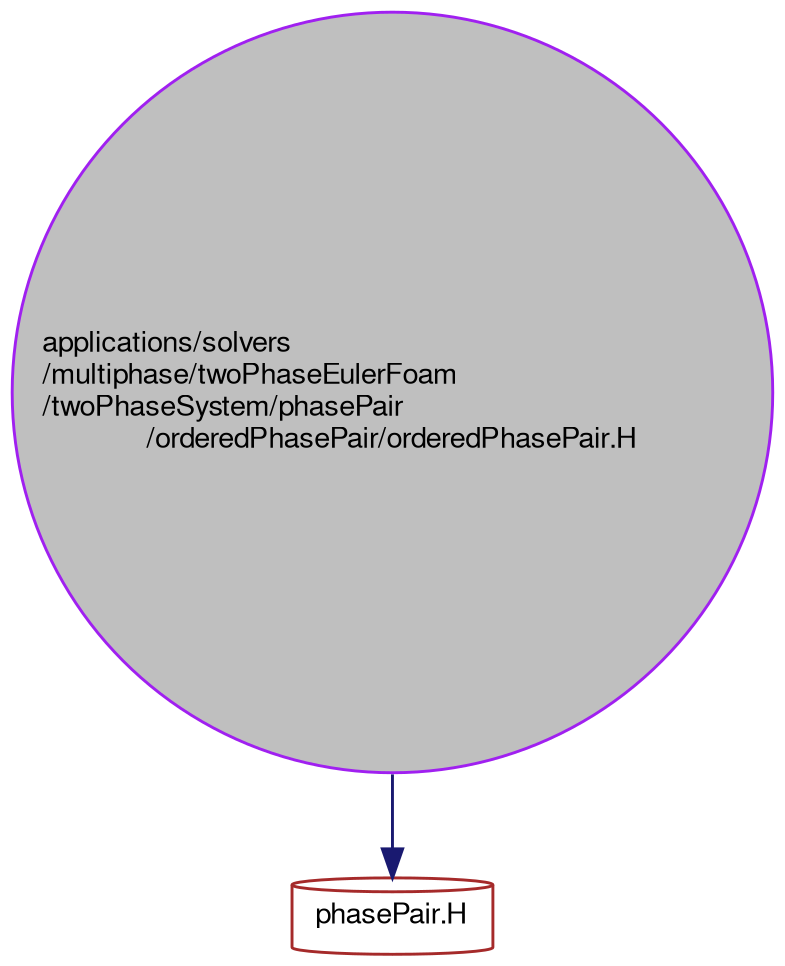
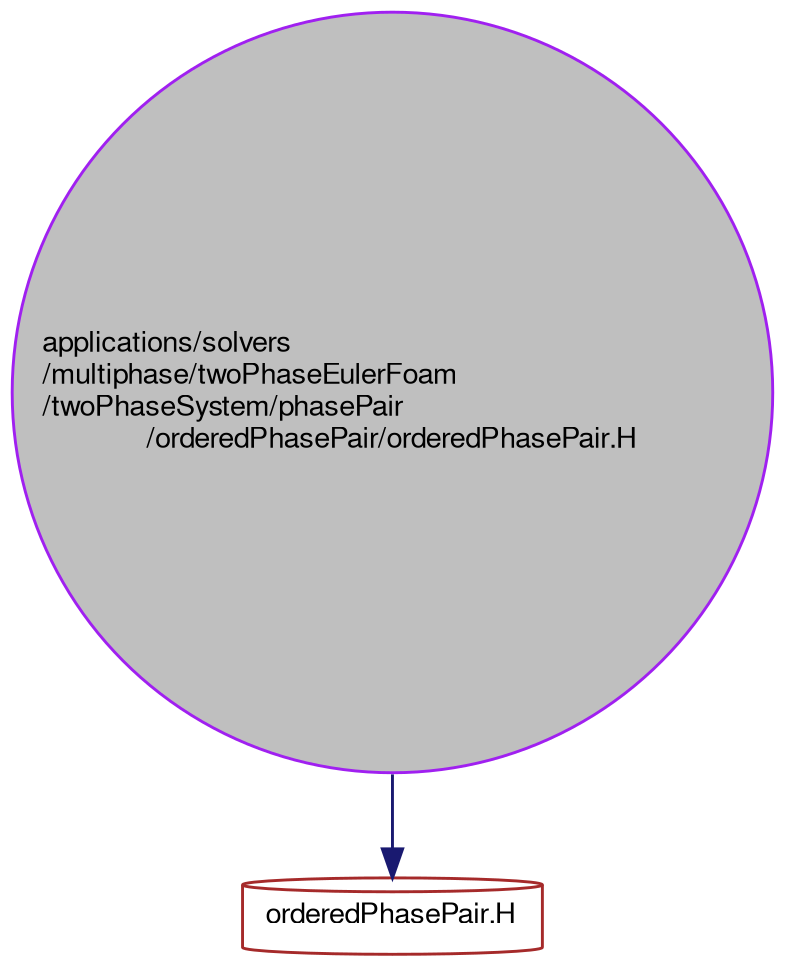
(392, 916) -> (392, 916)
